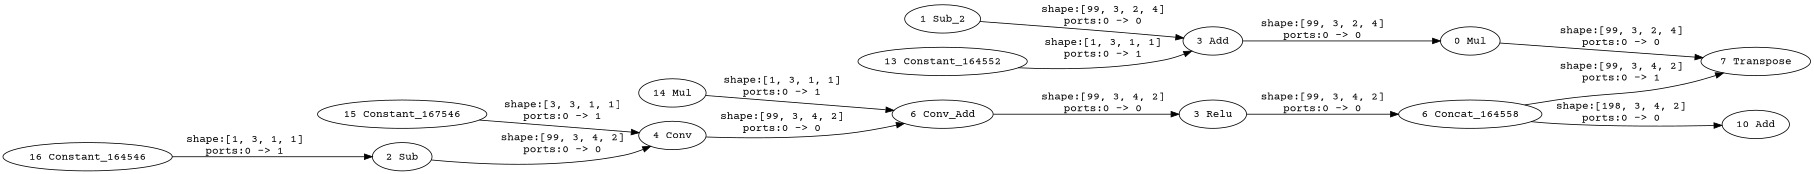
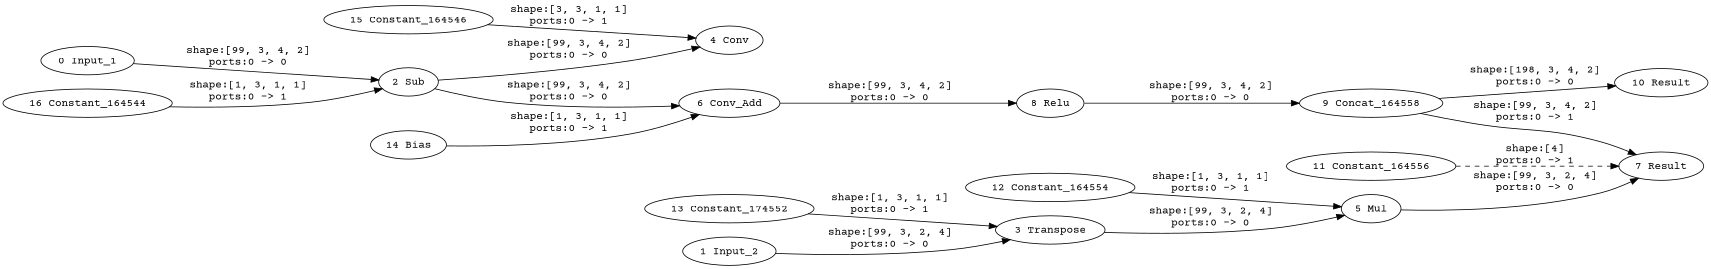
(943, 19) -> (729, 251)
(1213, 41) -> (1050, 230)
(1470, 41) -> (1371, 209)
none -> (88, 61)
(943, 61) -> (729, 209)
(1756, 61) -> (1661, 166)
(672, 93) -> (408, 145)
(402, 114) -> (408, 20)
(1213, 114) -> (1050, 103)
(1470, 114) -> (1371, 103)
(1756, 124) -> (1661, 83)
(802, 137) -> (552, 106)
(88, 157) -> (88, 103)
none -> (1371, 166)
none -> (1050, 187)
